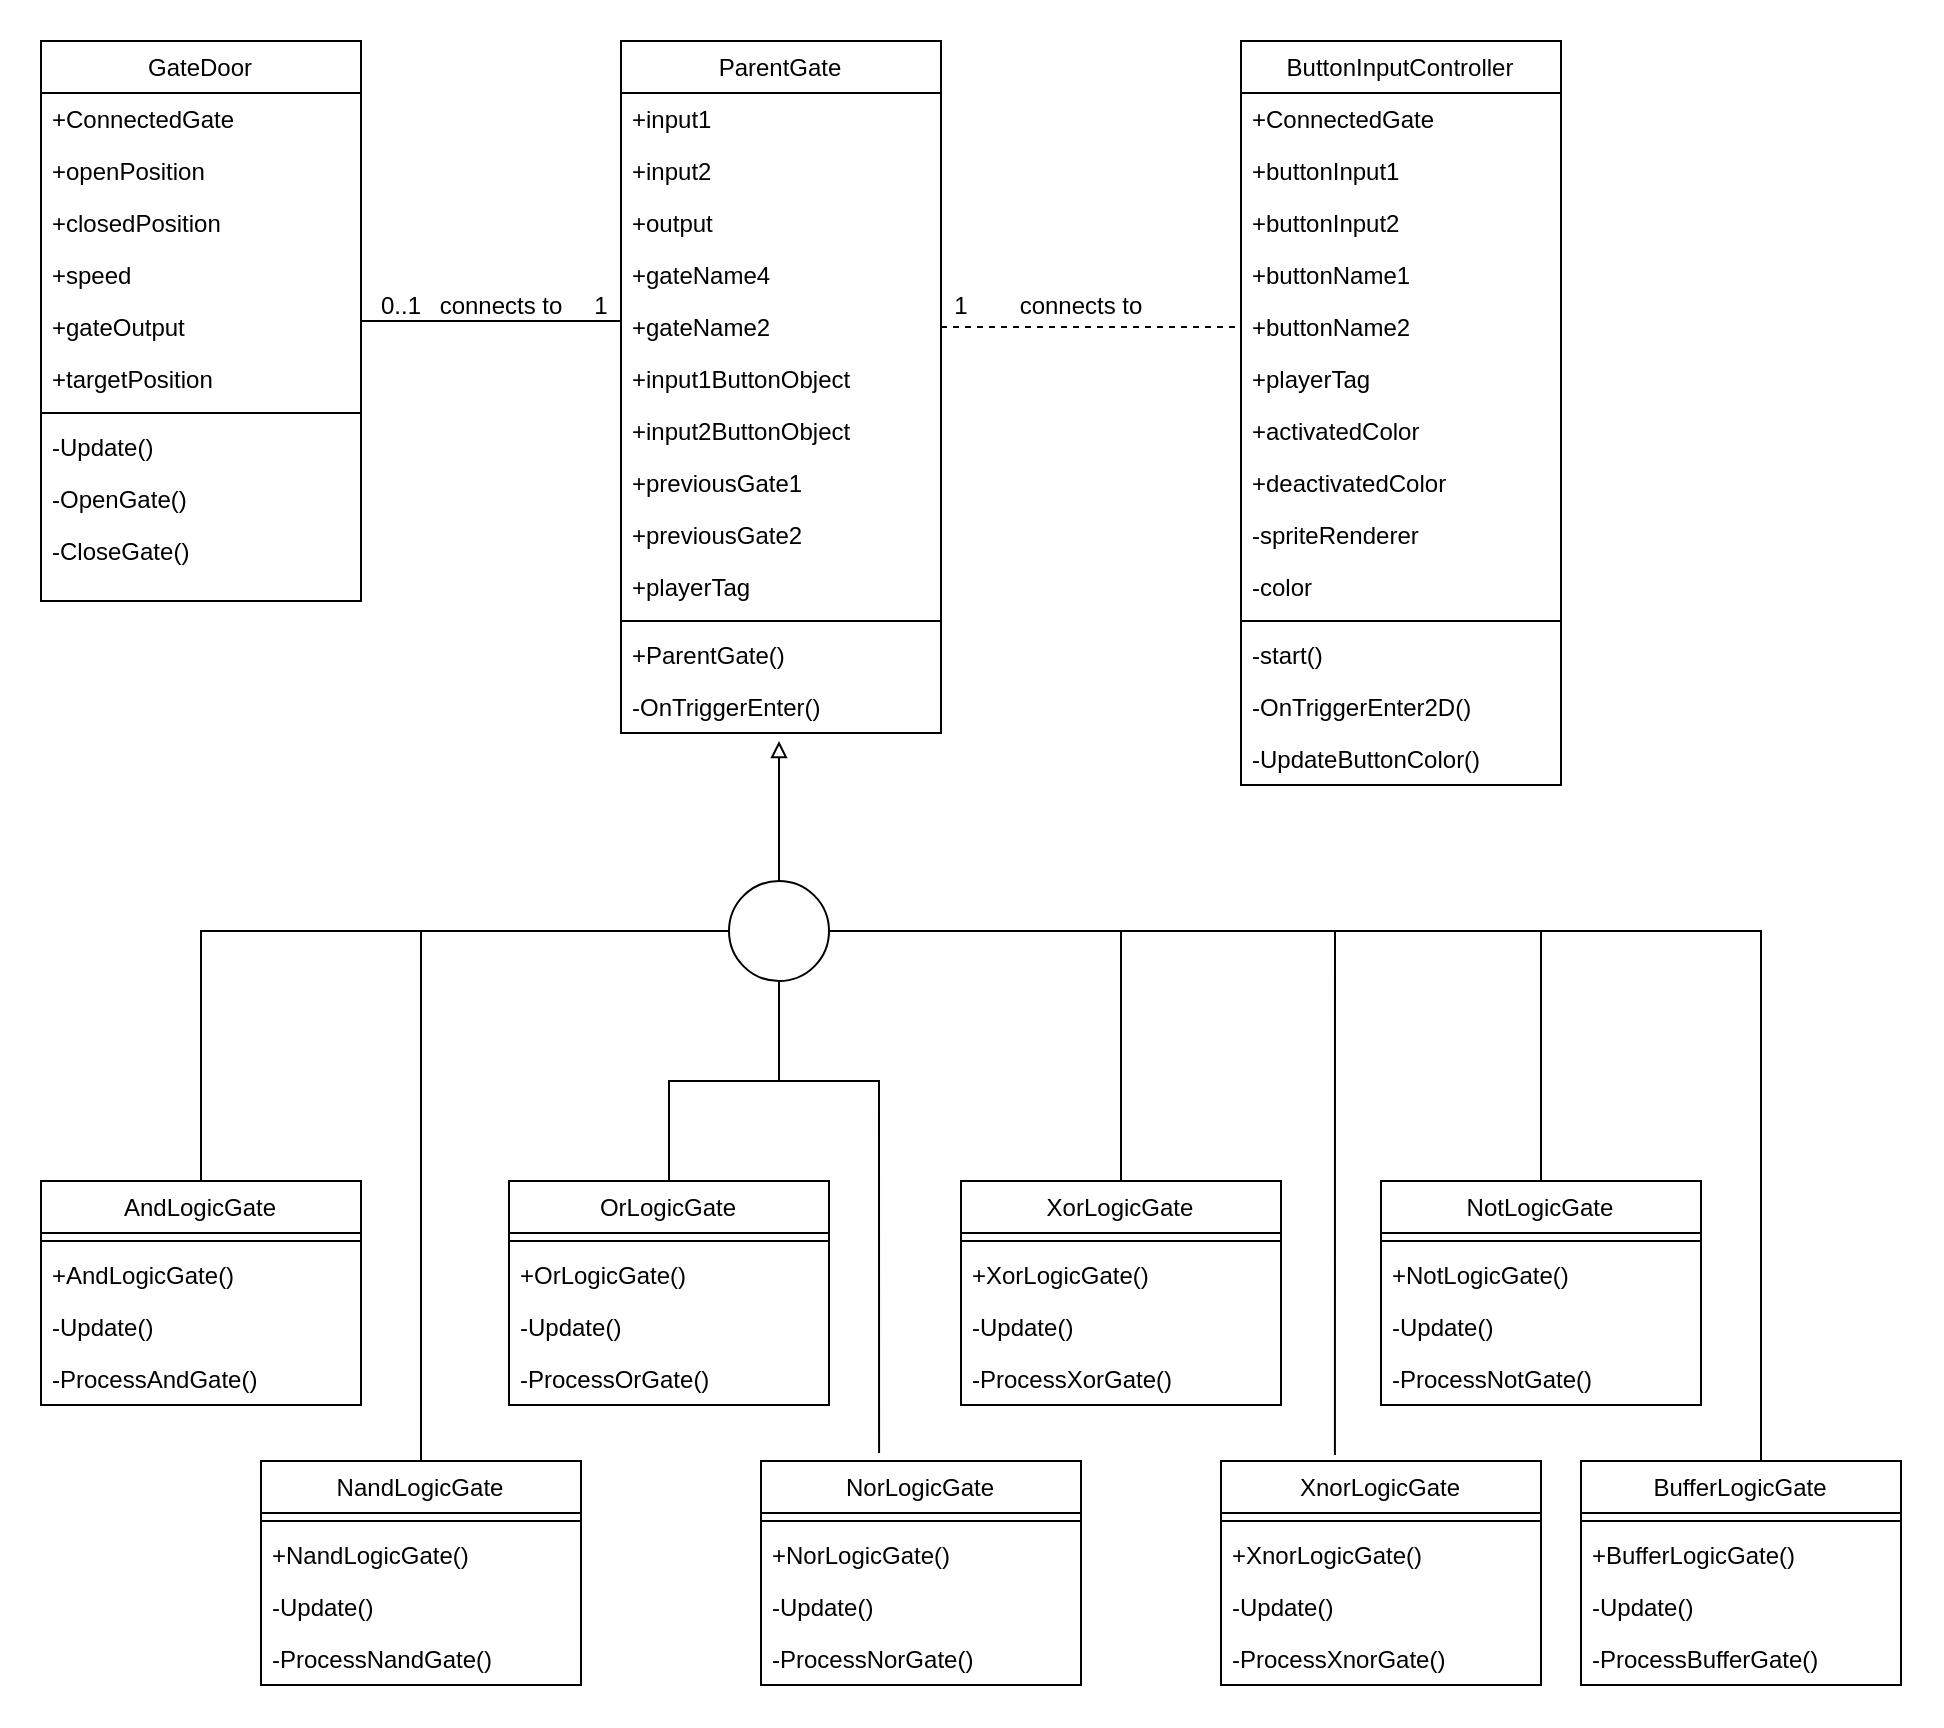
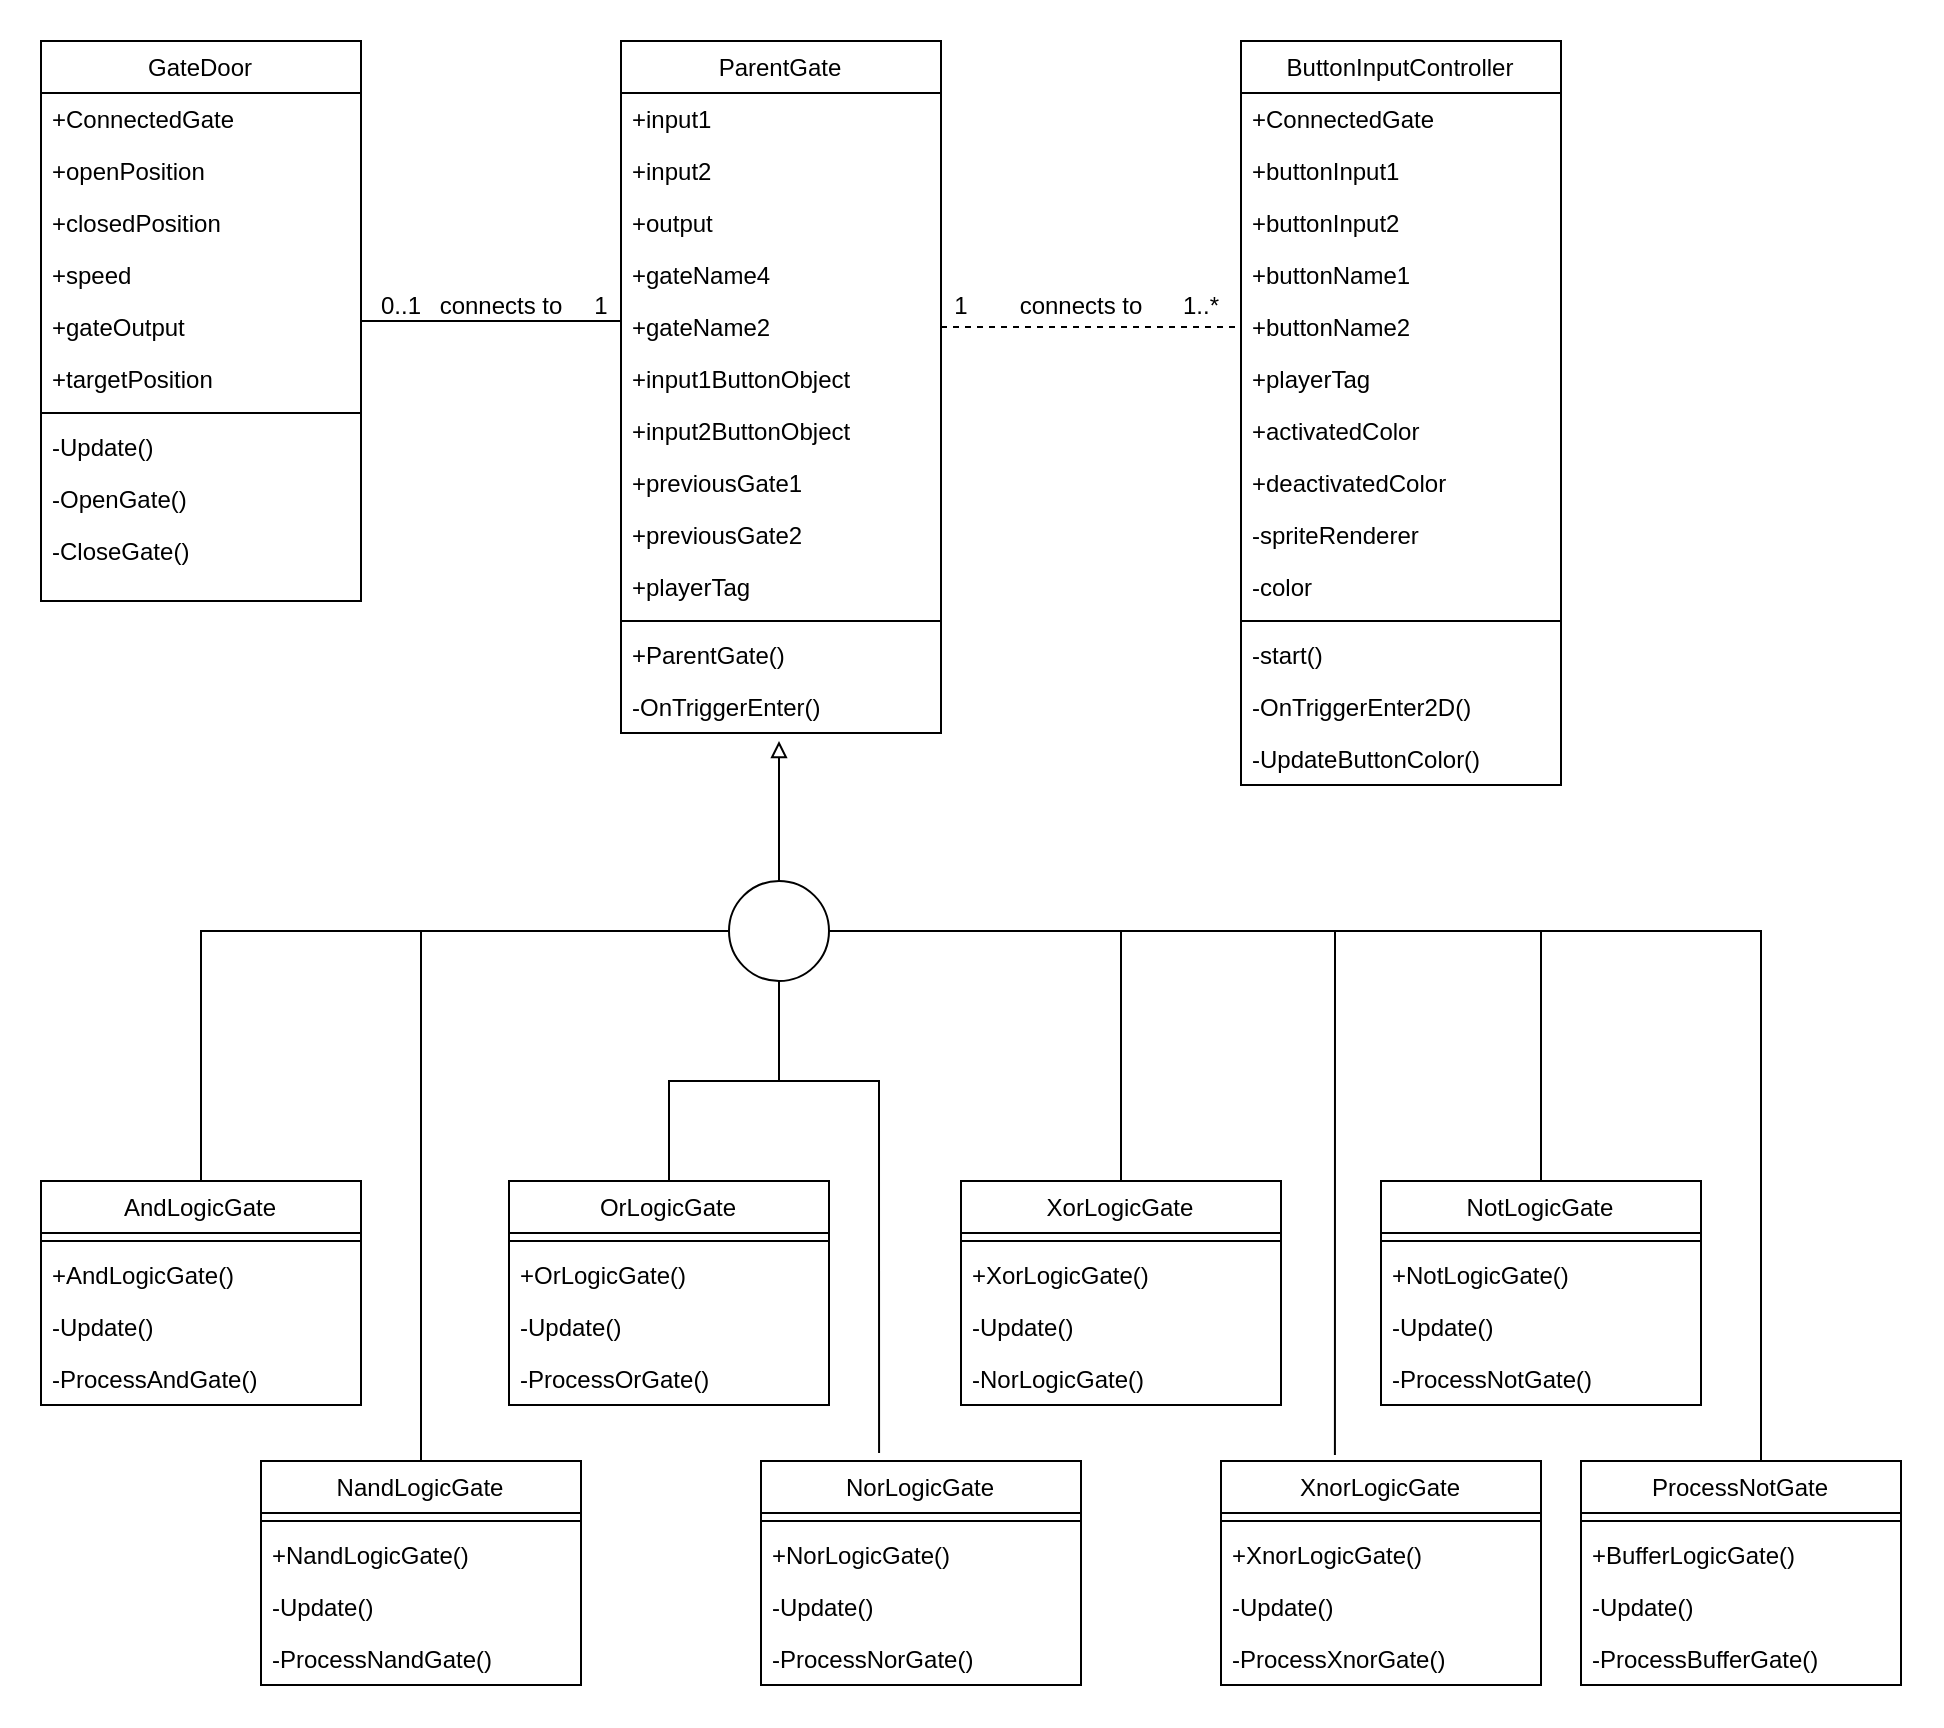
none -> (1201, 307)
(1086, 1380) -> (1070, 1380)
(1740, 1488) -> (1740, 1488)
